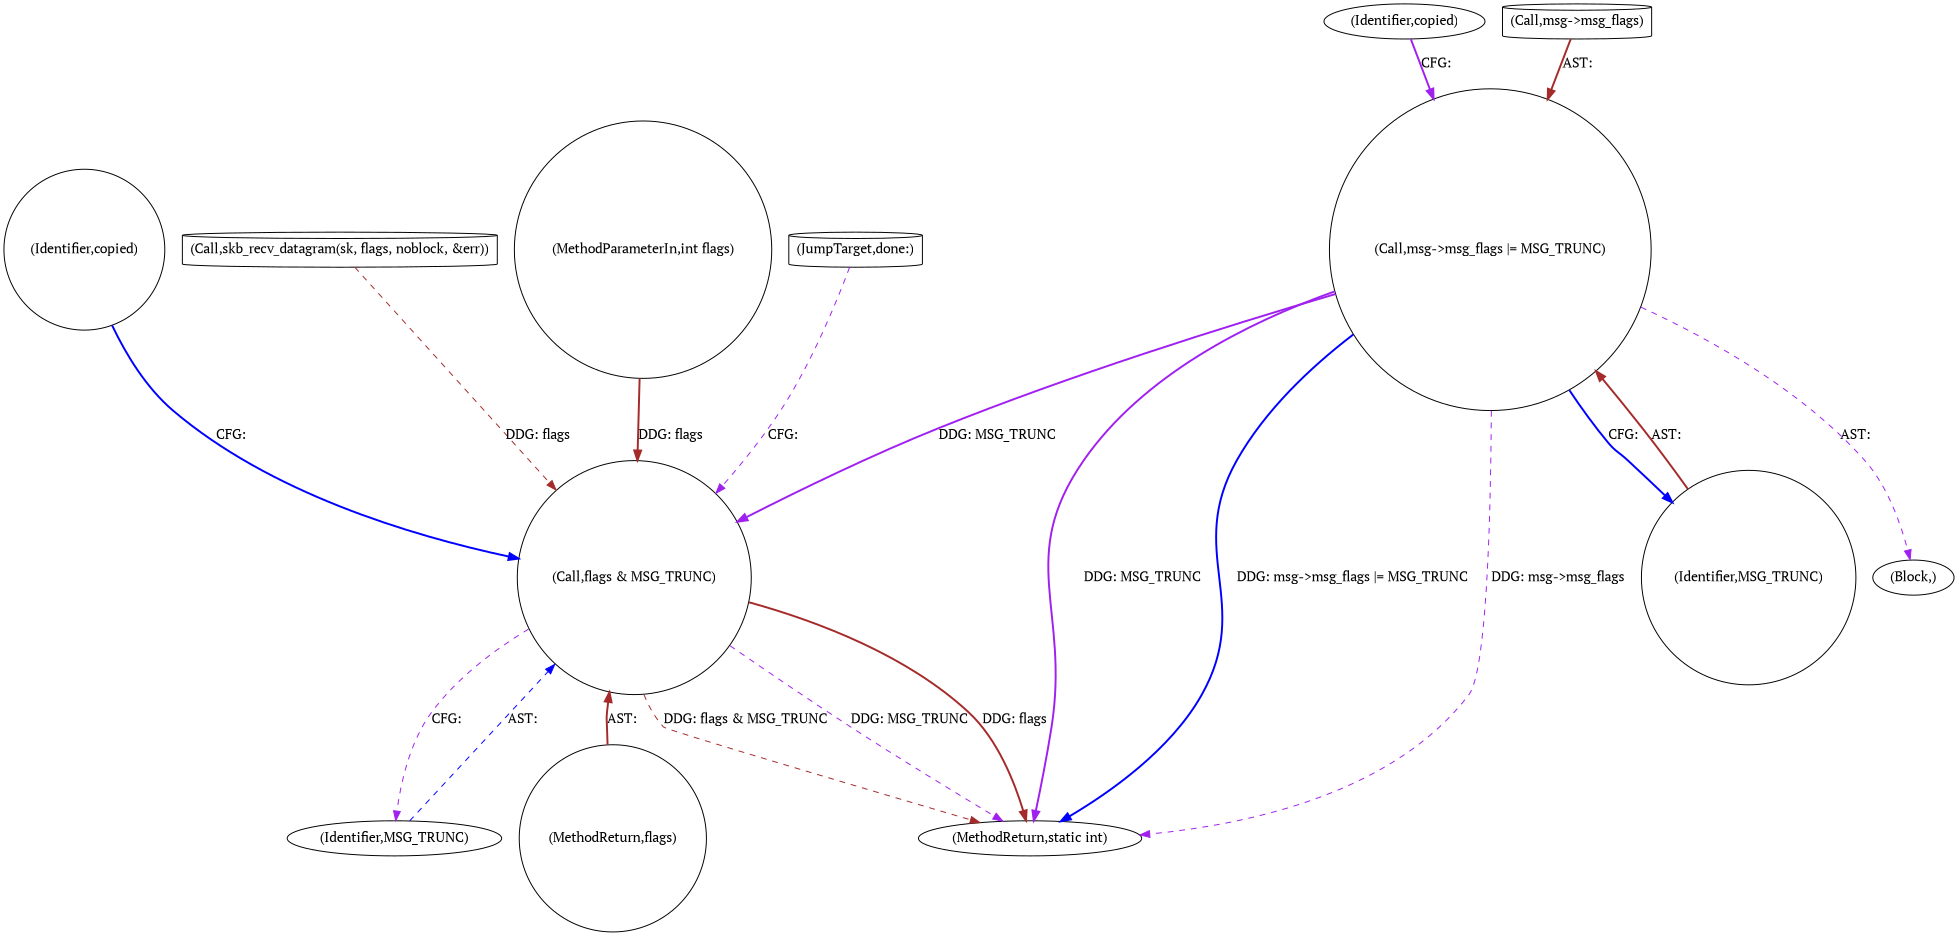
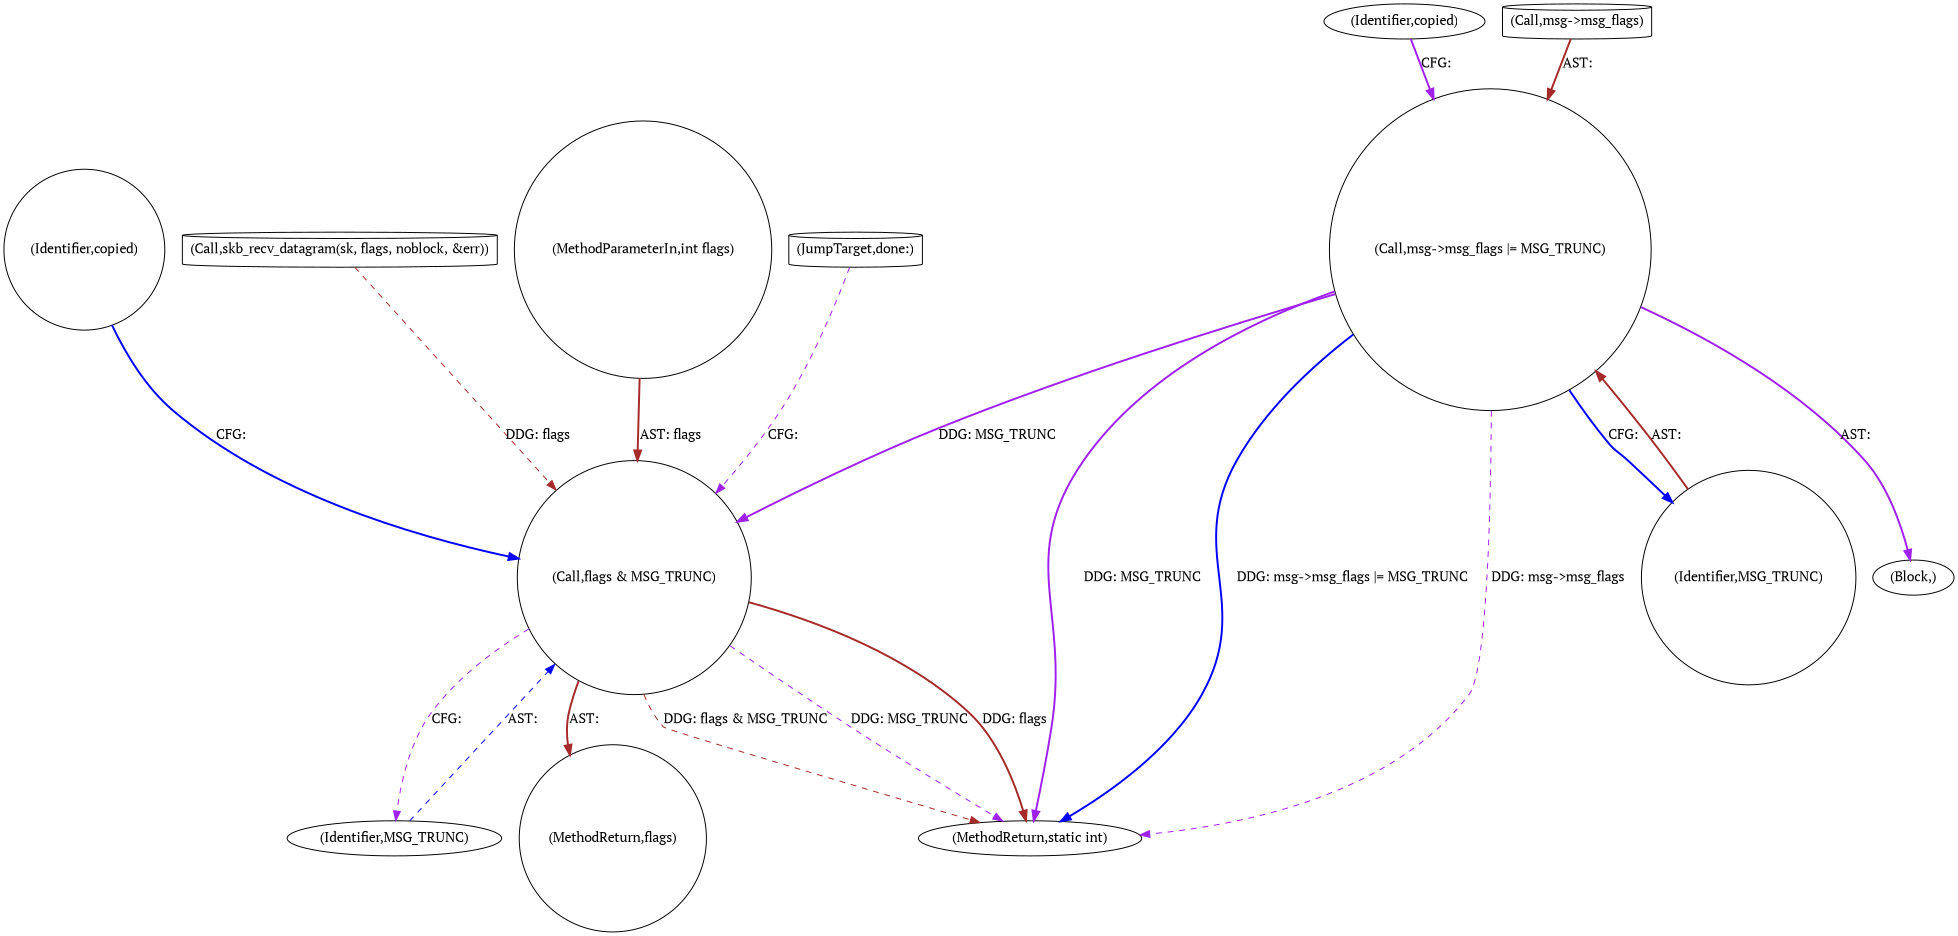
(1801, 402) -> (1801, 402)
(671, 436) -> (671, 436)
(607, 723) -> (569, 712)
